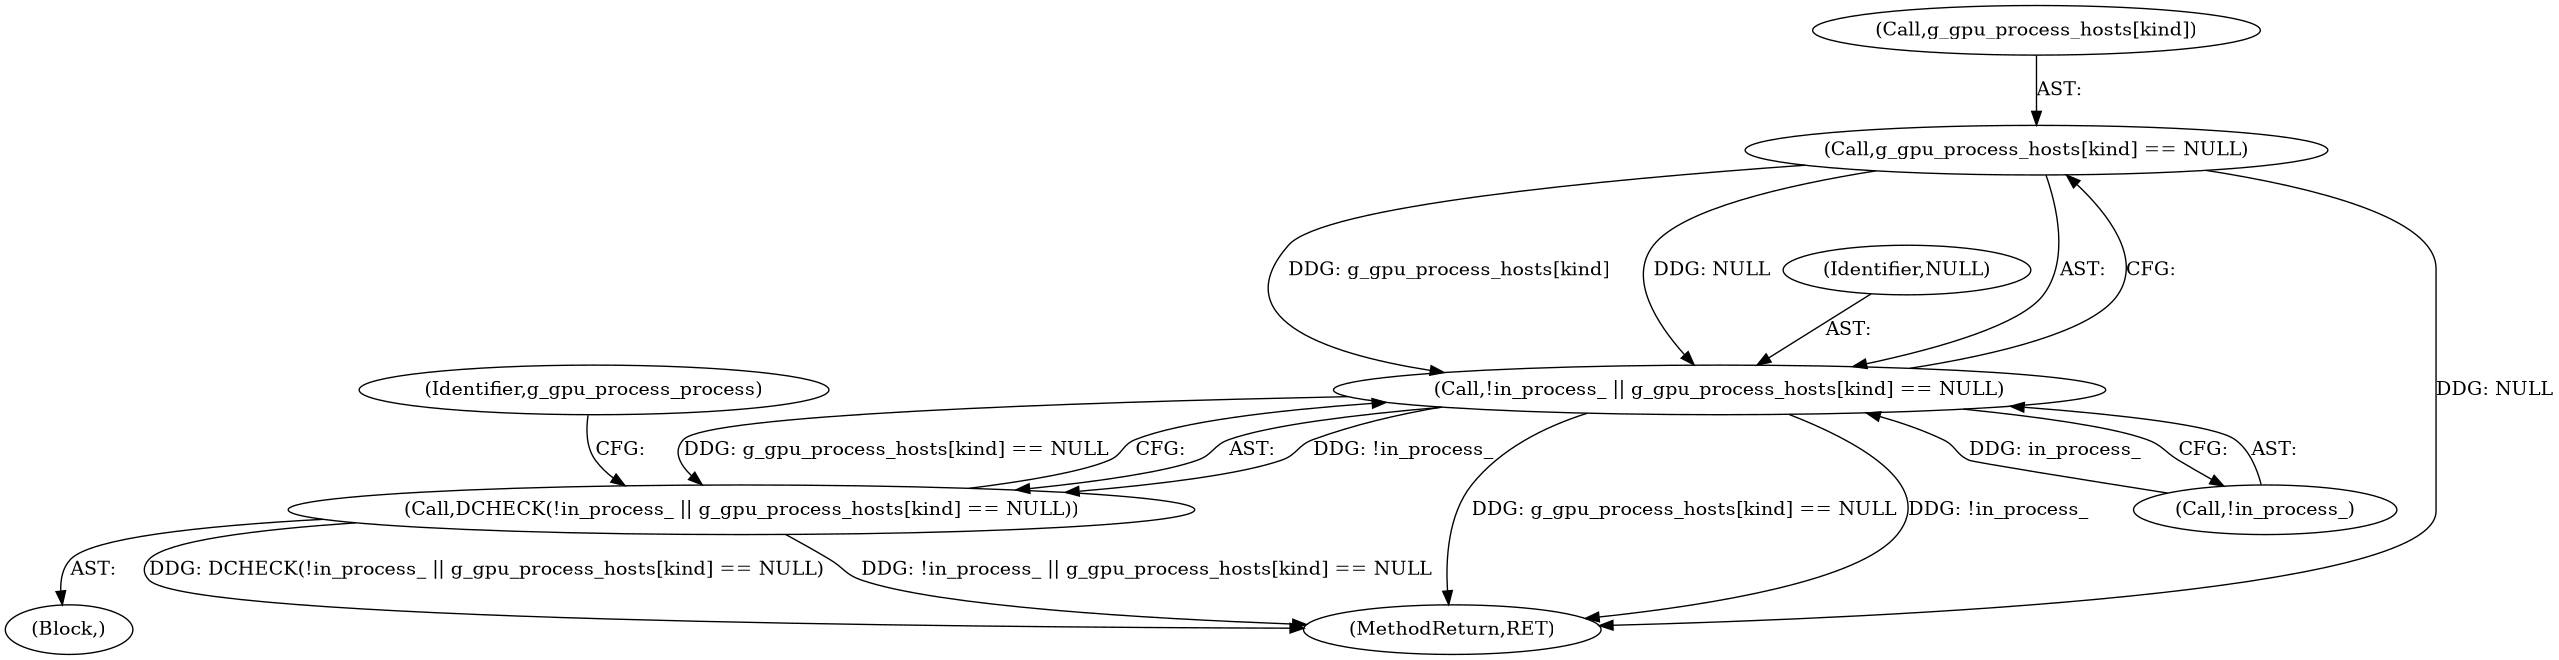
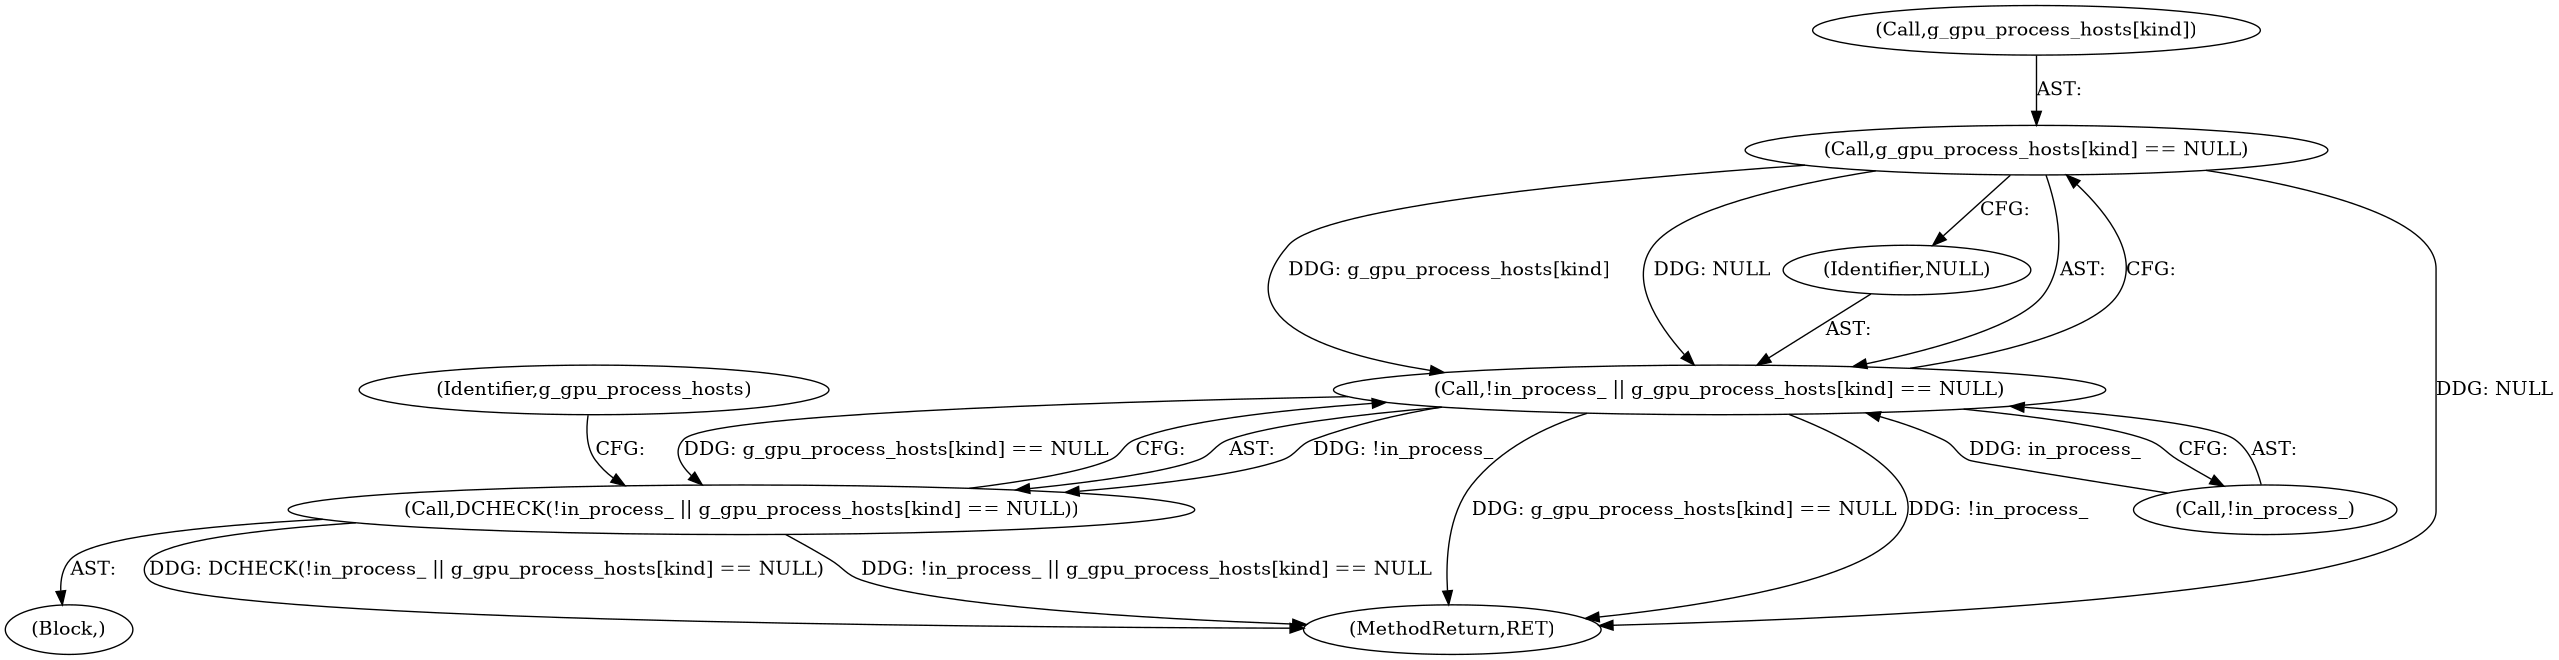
none -> (1977, 206)
(594, 390) -> (594, 390)
